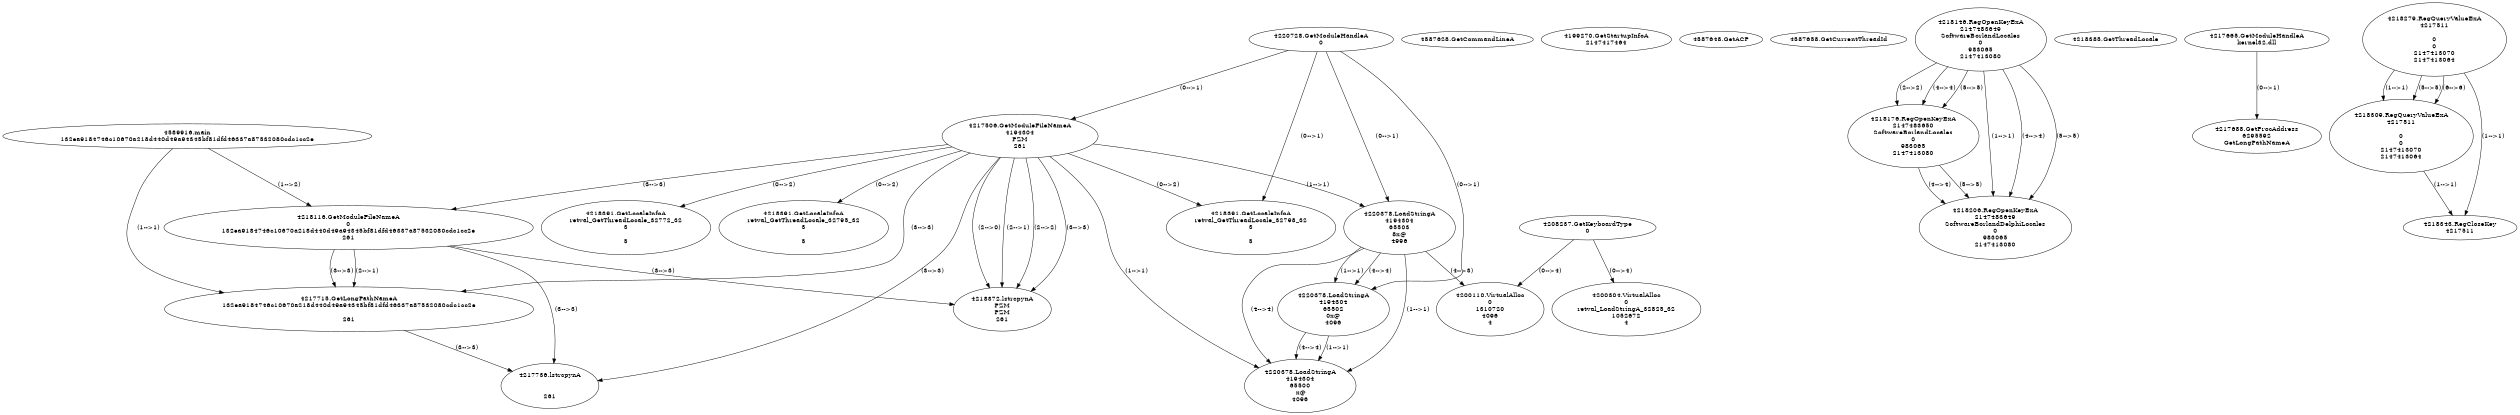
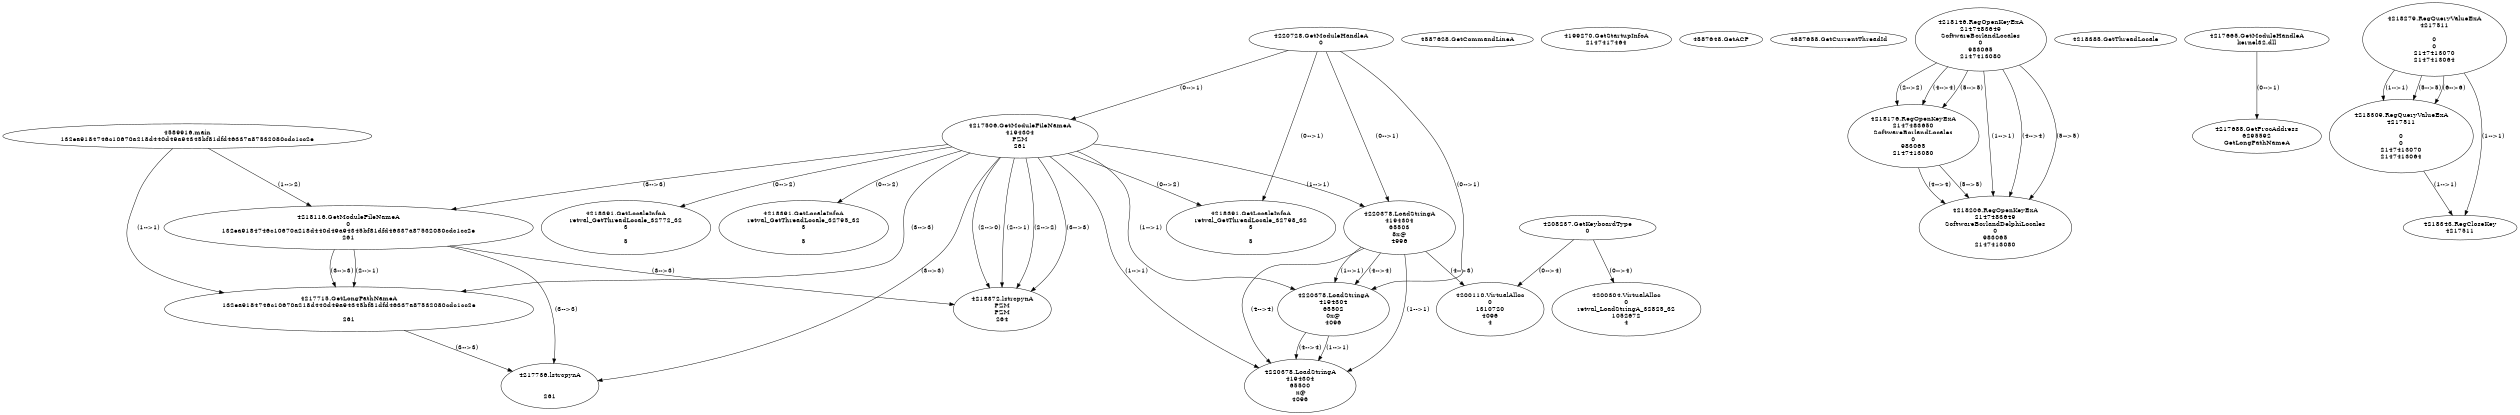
none -> (1148, 266)
(1002, 309) -> (1002, 309)
